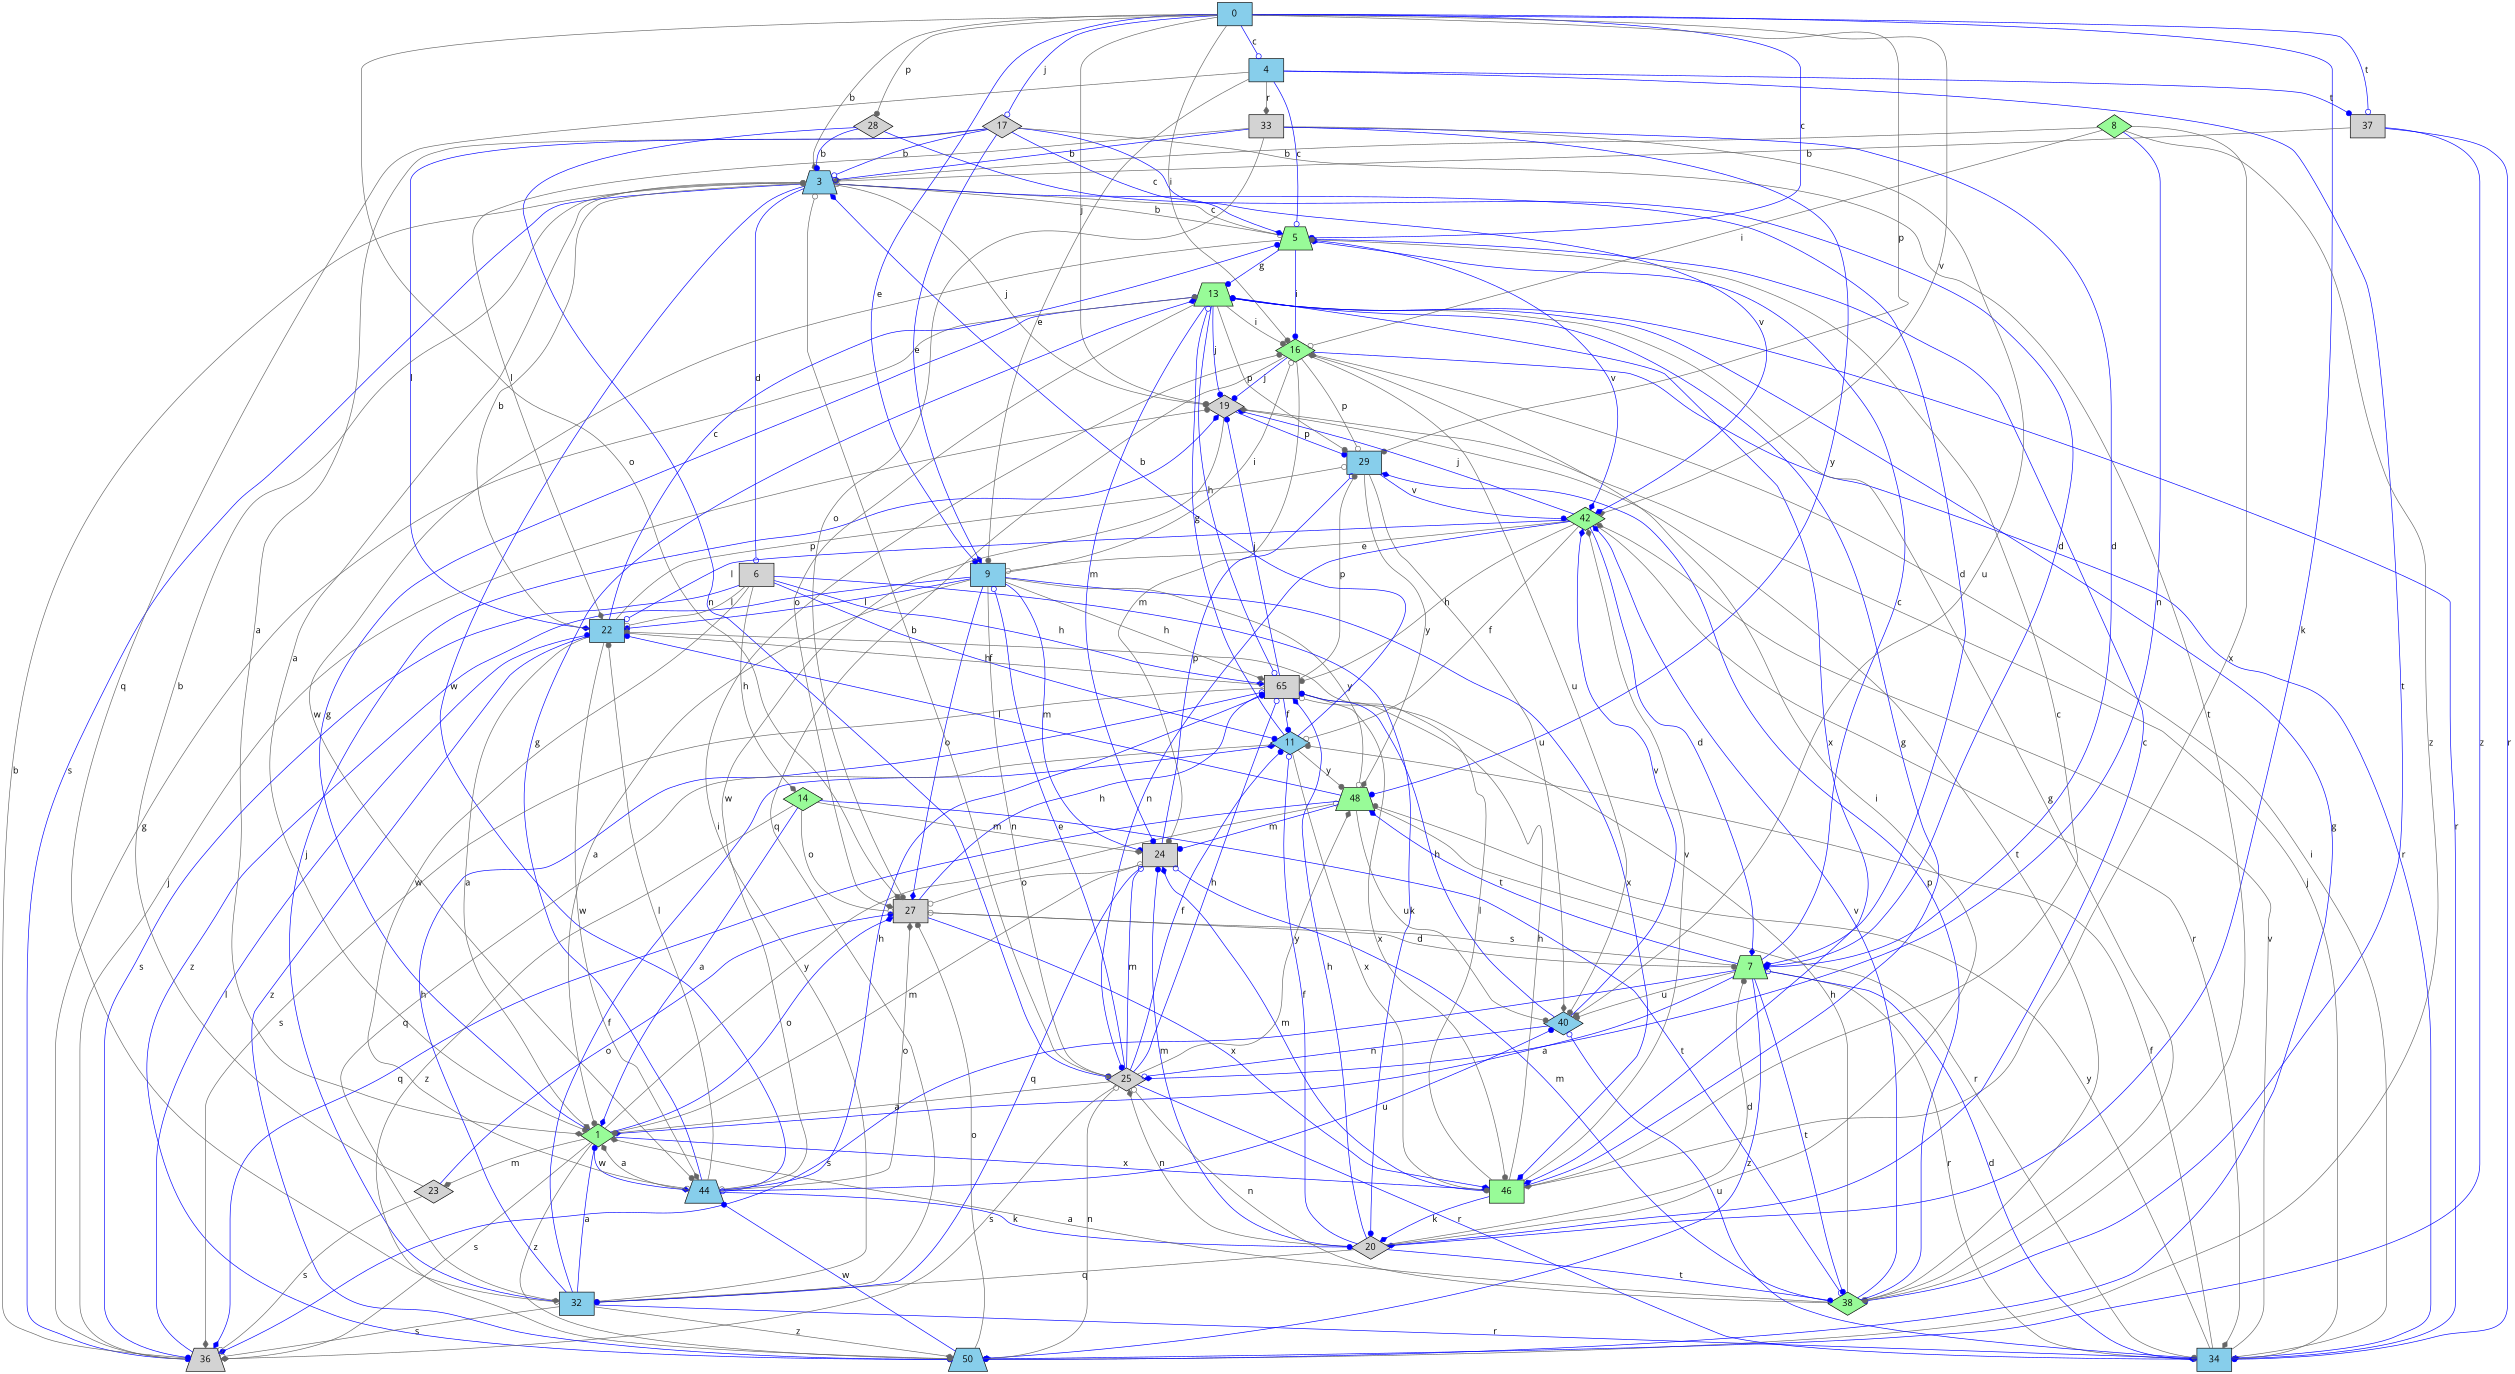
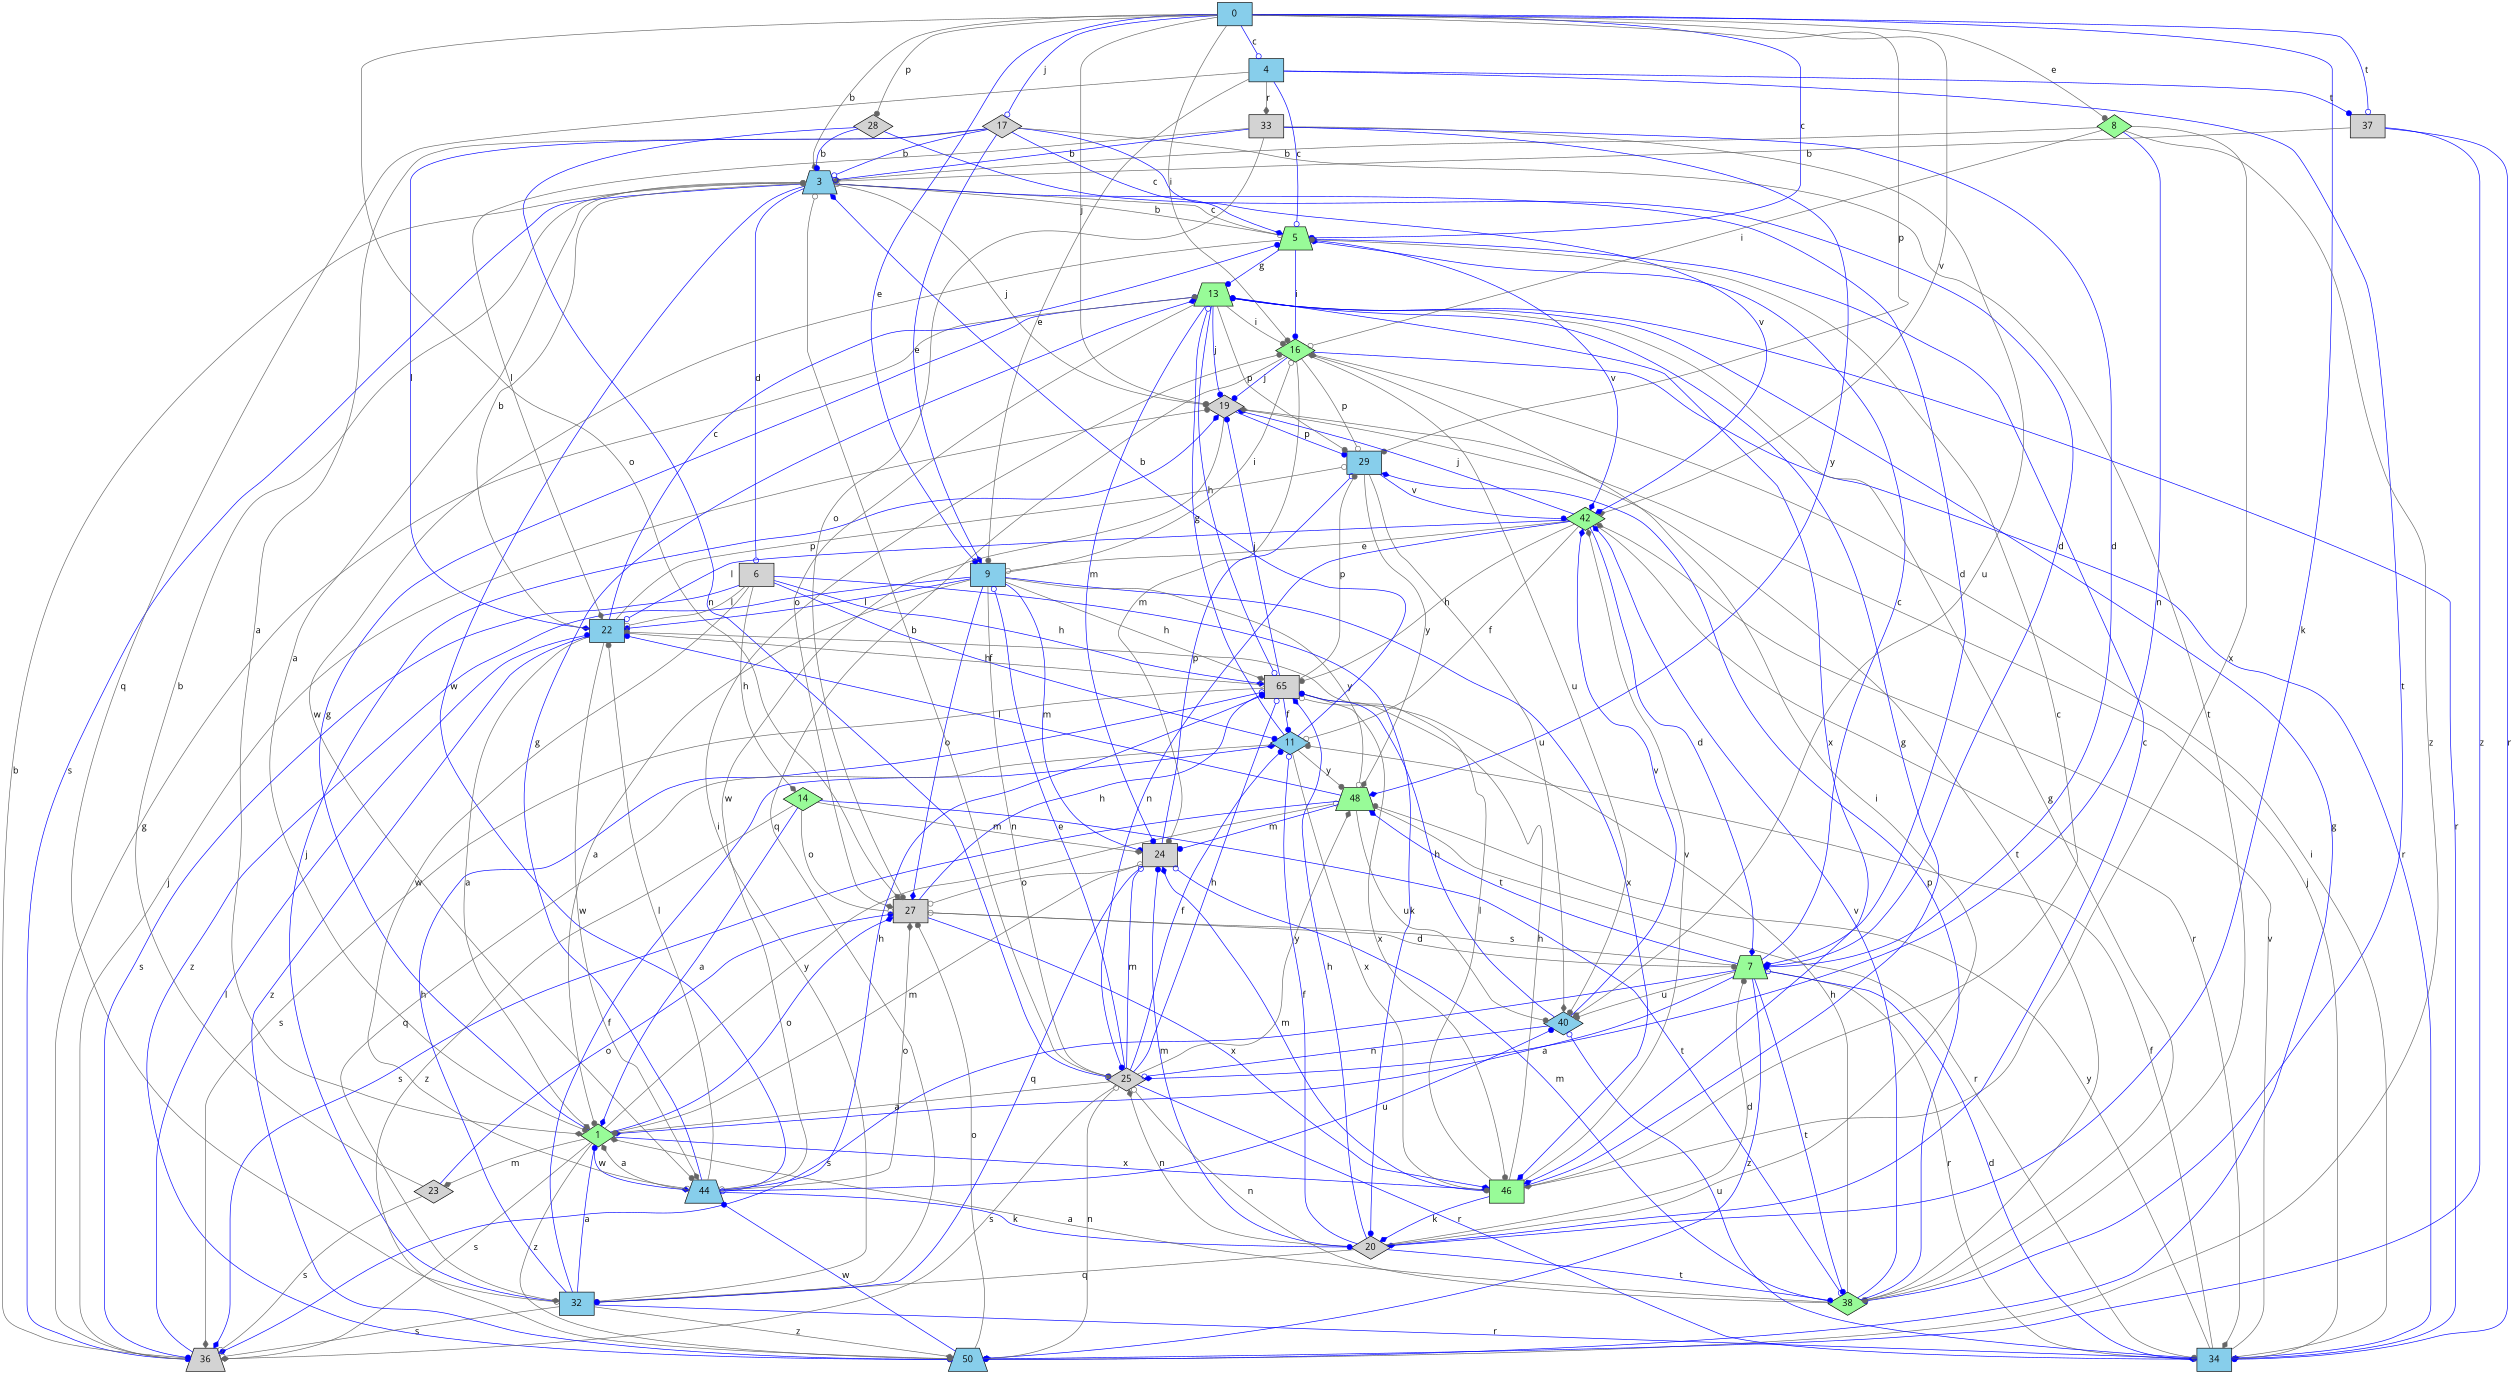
none -> (1775, 24)
(1846, 356) -> (1846, 356)
(401, 1079) -> (401, 1079)
